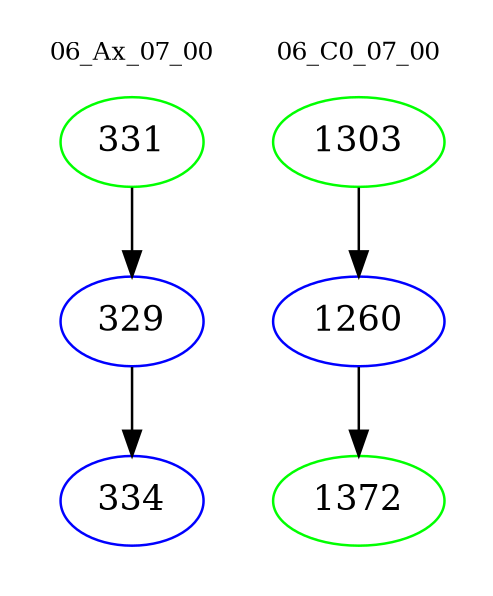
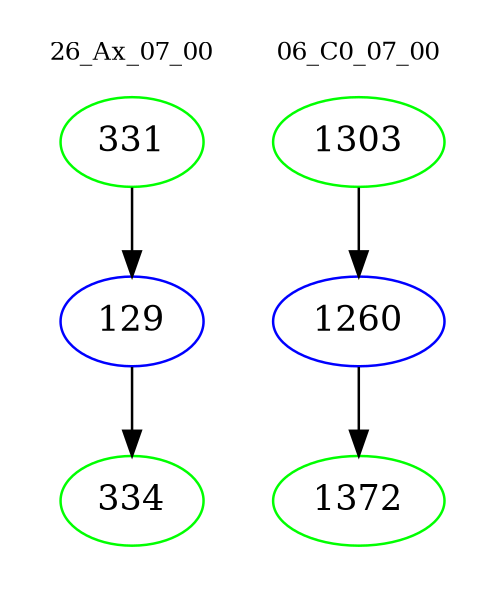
(132, 54) -> (132, 54)
(132, 321) -> (132, 321)
(132, 501) -> (132, 501)
